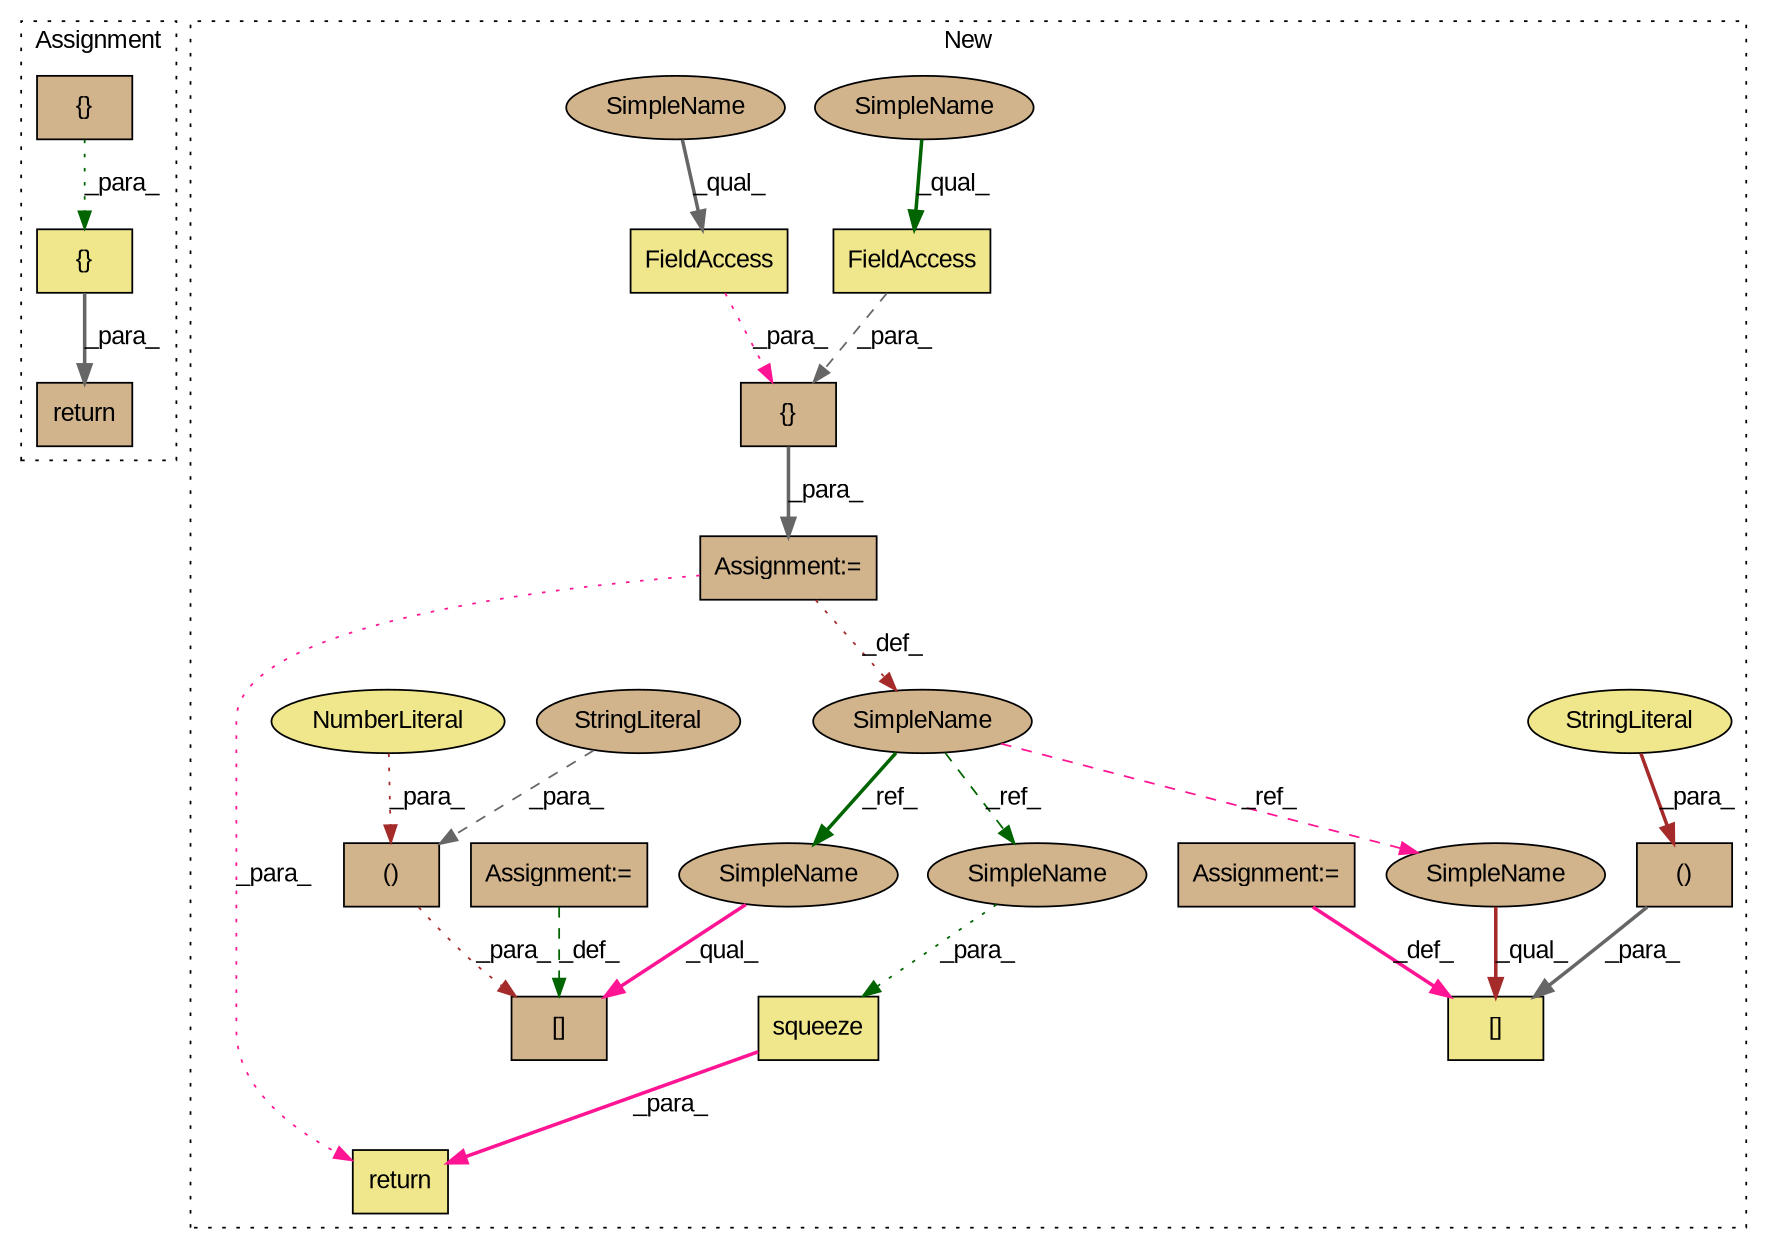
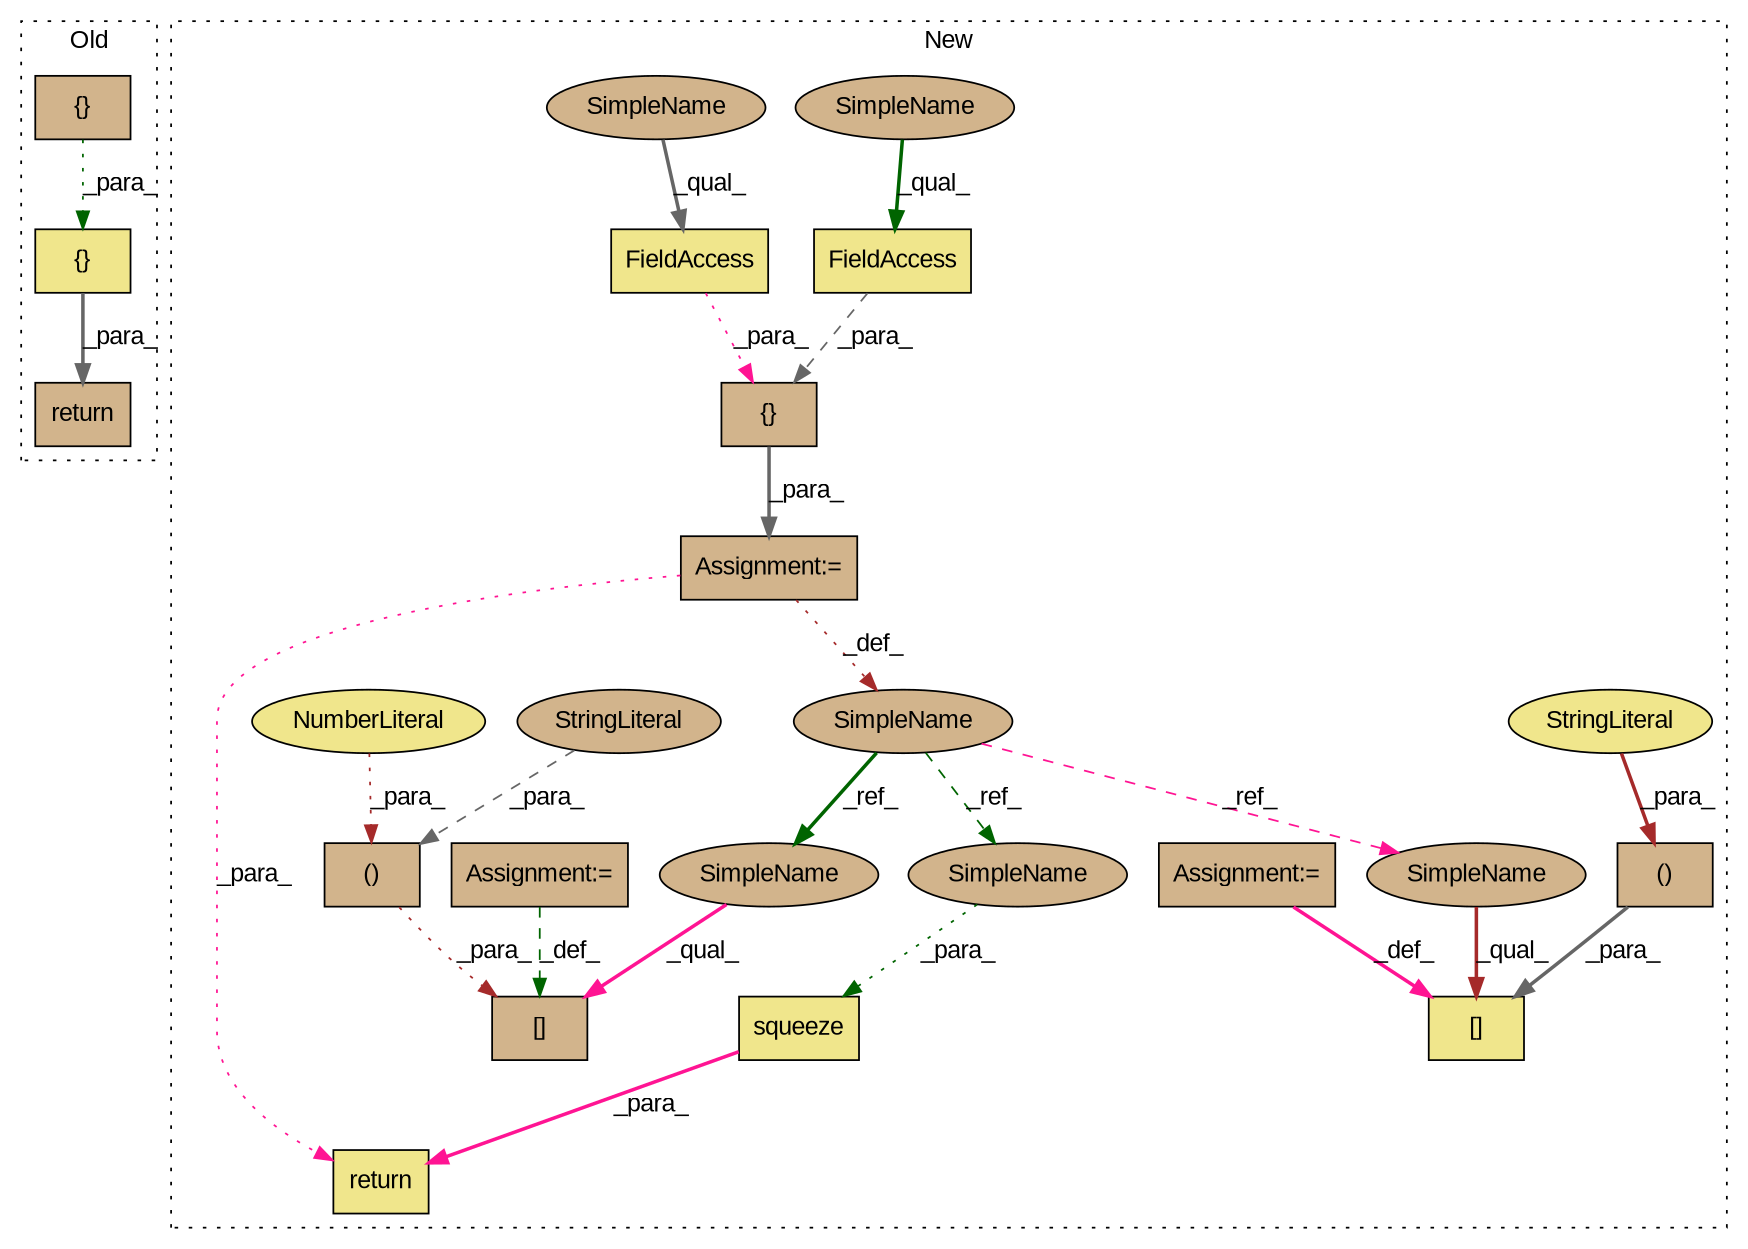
(99, 41) -> (89, 41)
